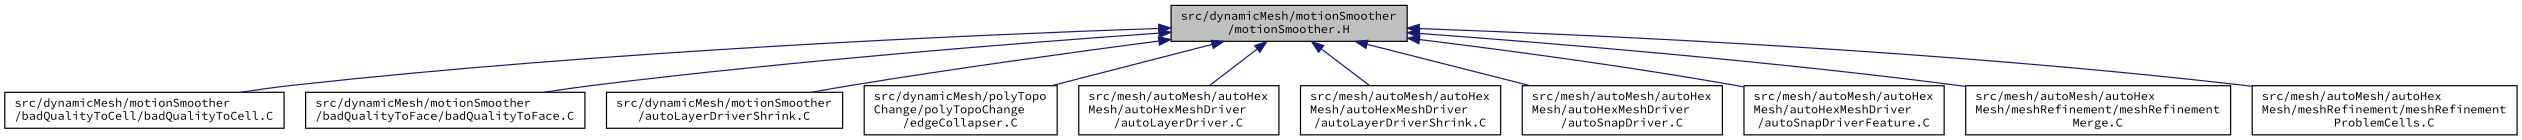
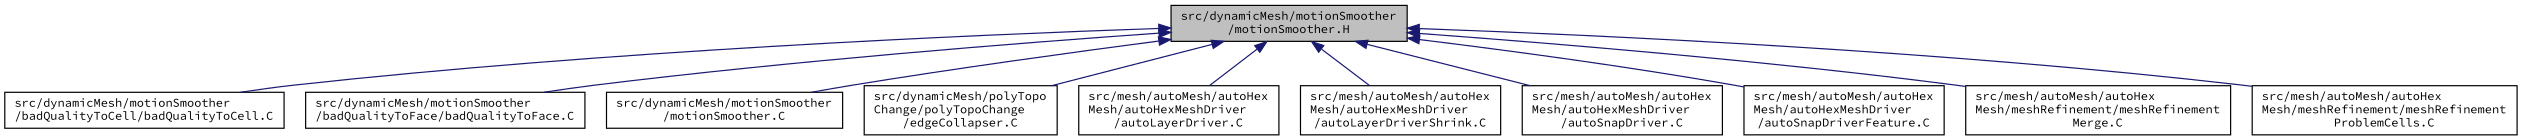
(725, 110) -> (725, 110)
